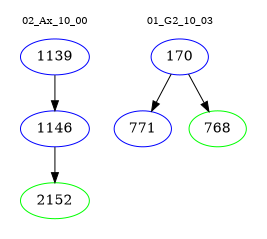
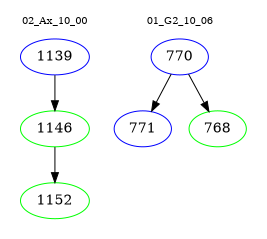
(180, 21) -> (180, 21)
(180, 57) -> (180, 57)
(55, 129) -> (55, 129)
(55, 201) -> (55, 201)
